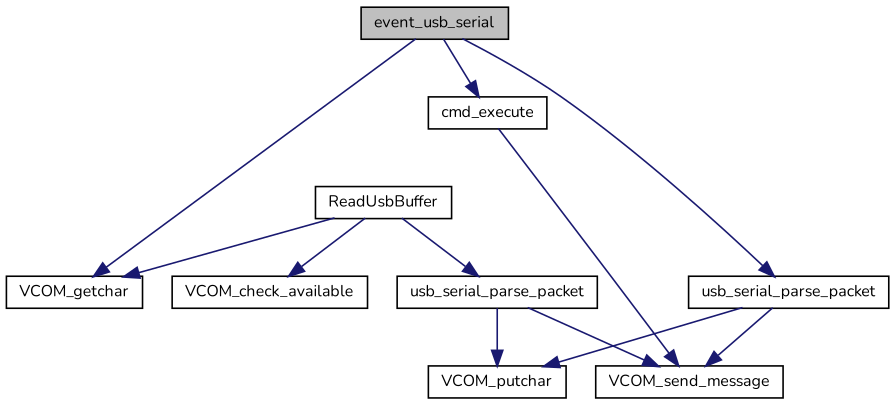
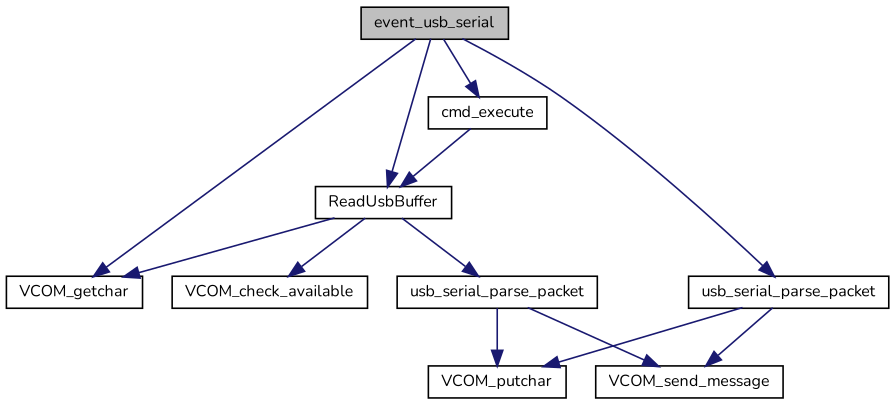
none -> (411, 105)
(584, 241) -> (442, 152)
